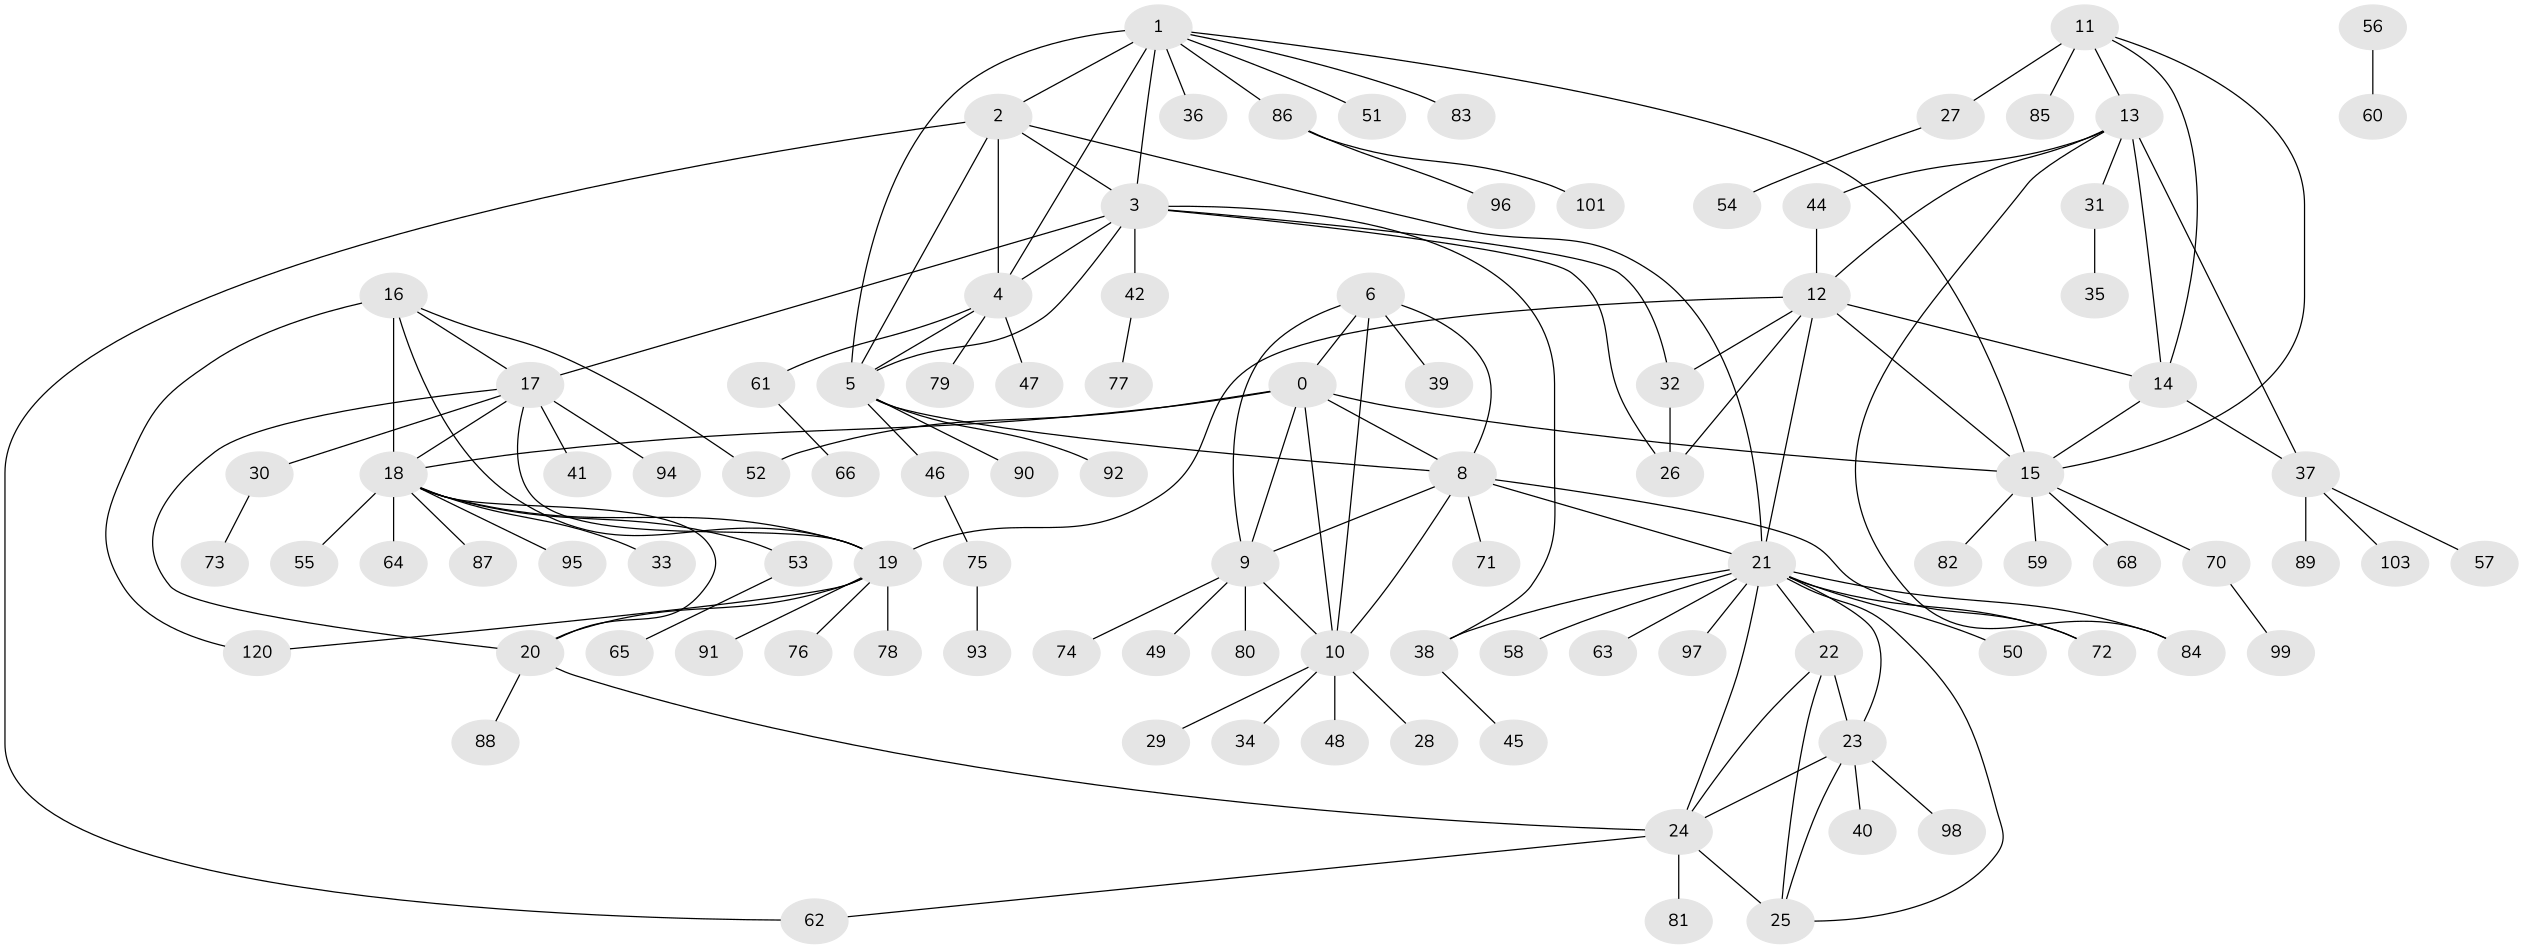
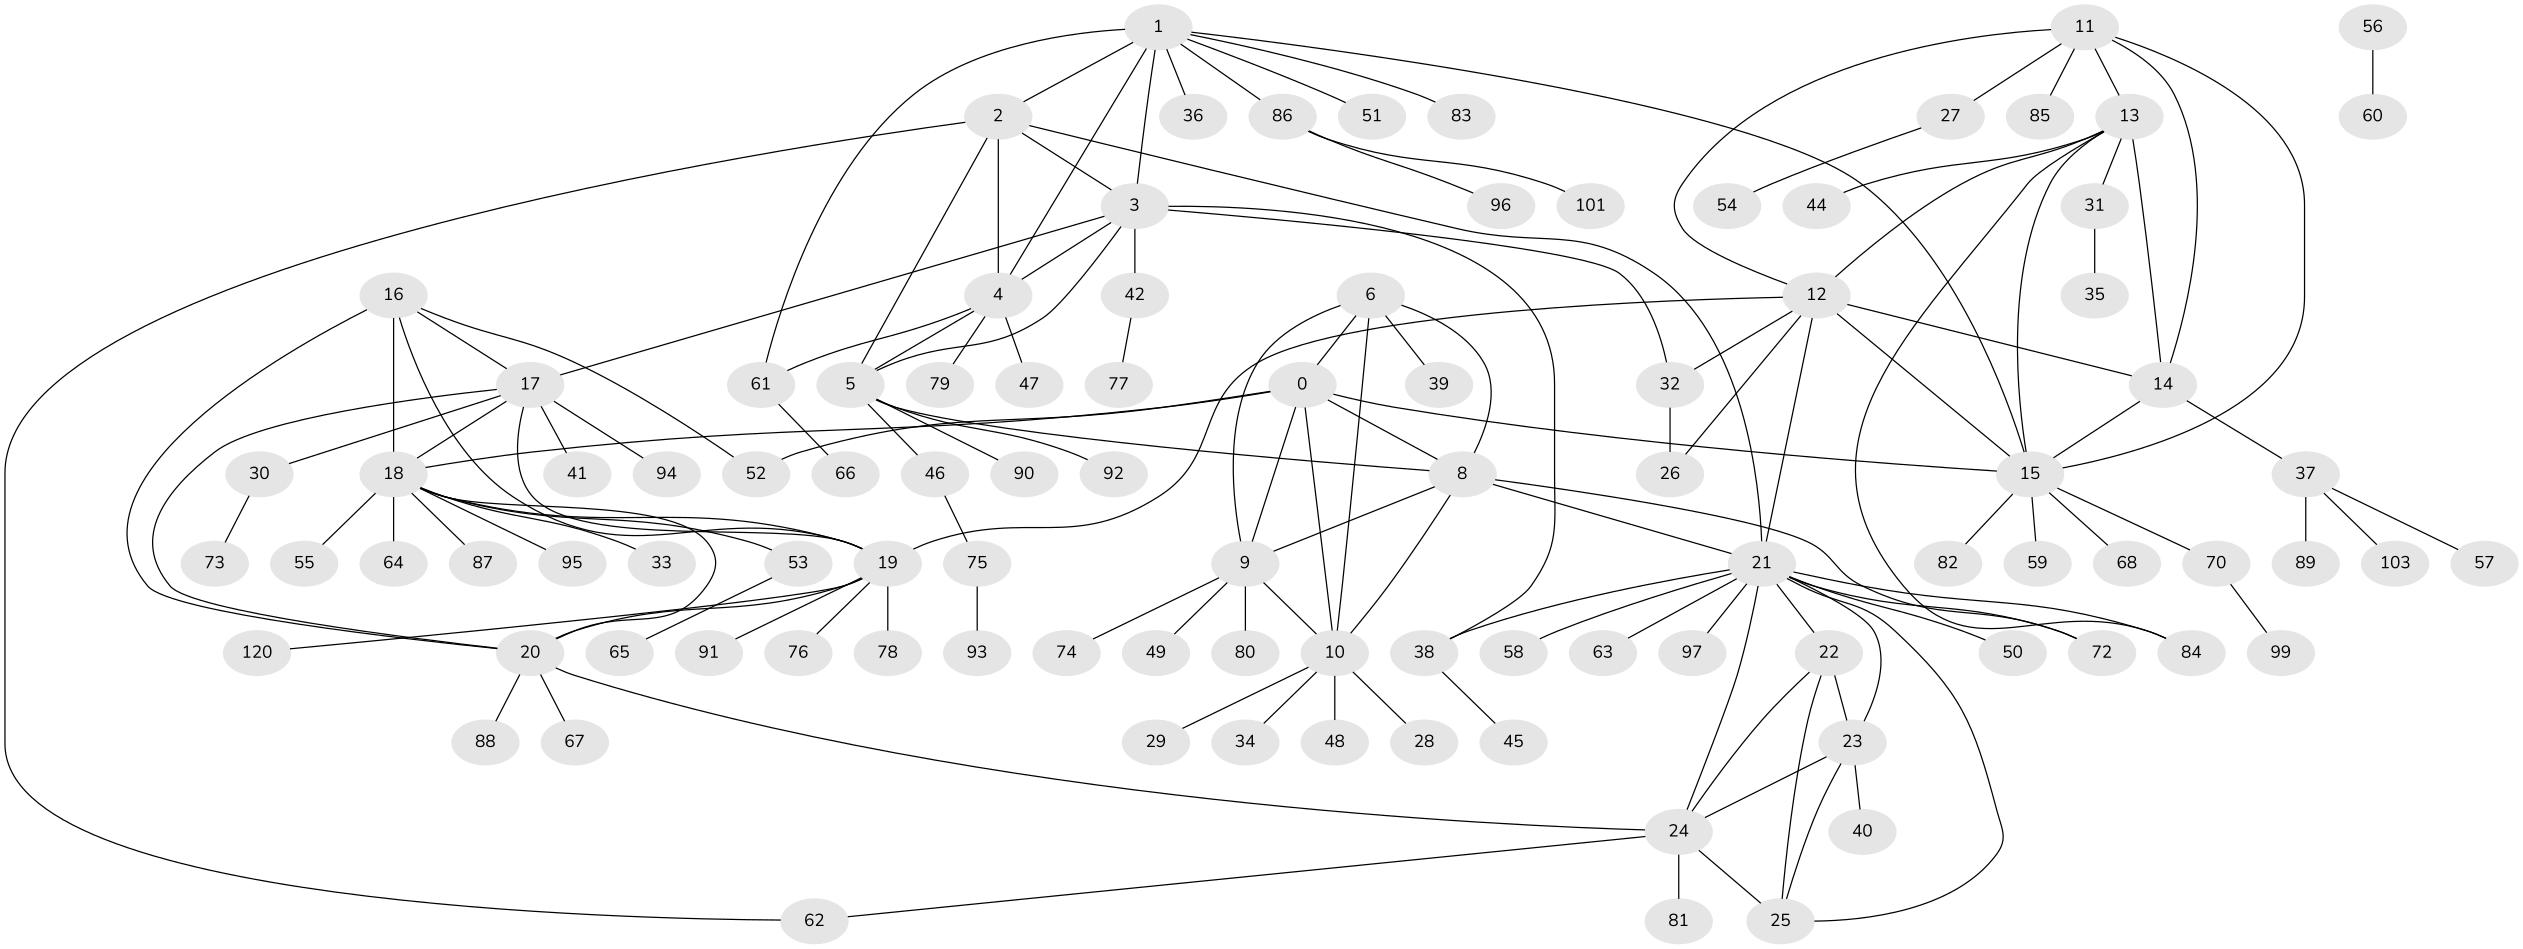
(914, 146) -> (882, 124)
(1817, 251) -> (1773, 103)
(1517, 256) -> none
(2218, 295) -> (2022, 278)
(137, 443) -> (139, 568)
(1486, 564) -> none
none -> (575, 743)
(1952, 832) -> none
